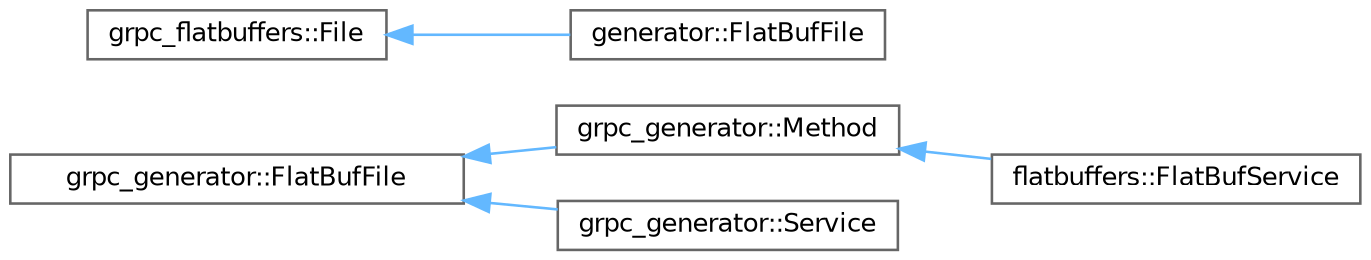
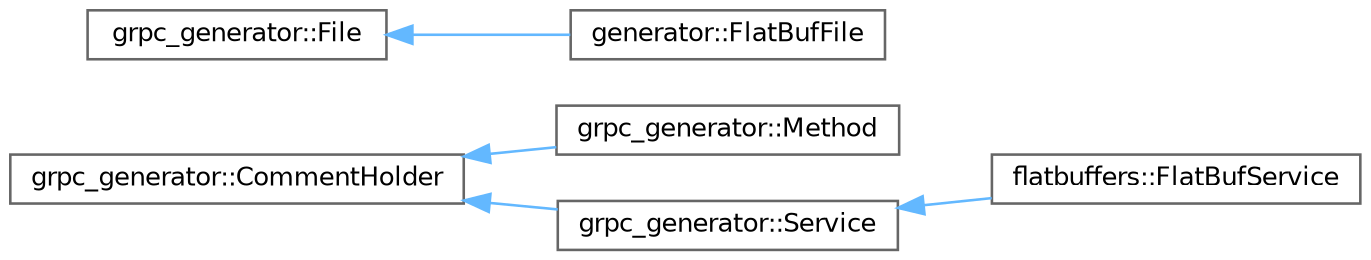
(237, 35) -> (237, 35)
(958, 155) -> (958, 202)
(237, 179) -> (237, 179)
